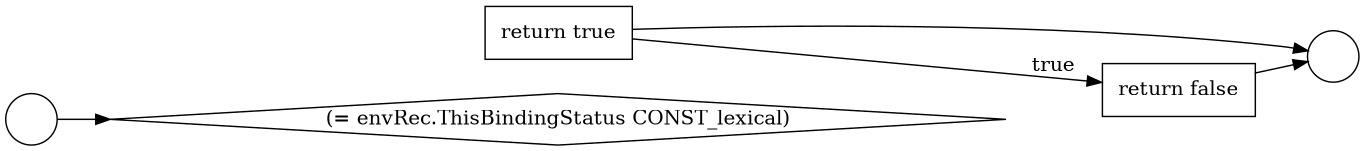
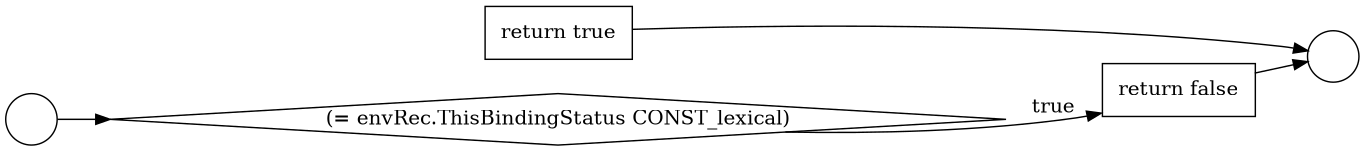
(860, 60) -> (937, 130)
